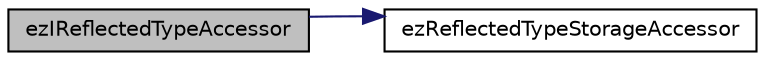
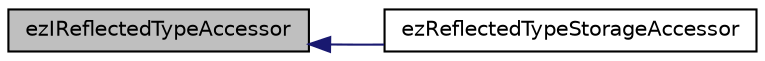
(336, 16) -> (357, 45)
